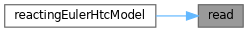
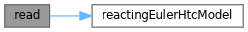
(171, 16) -> (65, 16)
